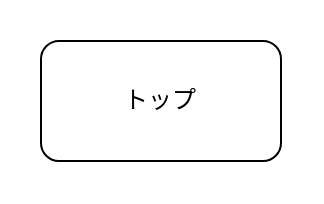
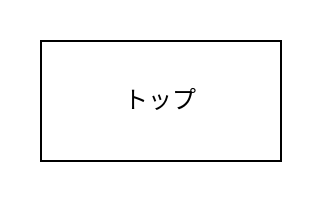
(161, 101) -> (161, 101)
